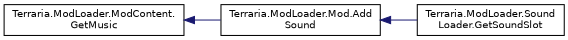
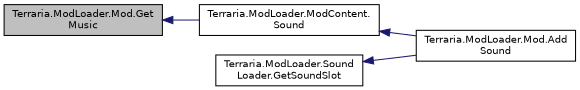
none -> (83, 20)
(94, 20) -> (289, 20)
(404, 20) -> (395, 58)
